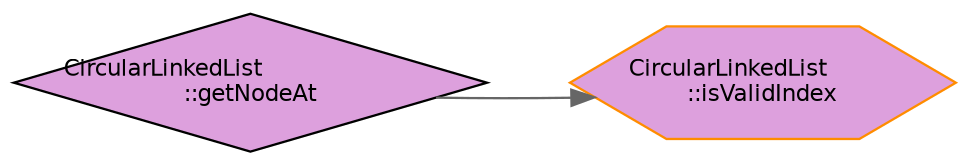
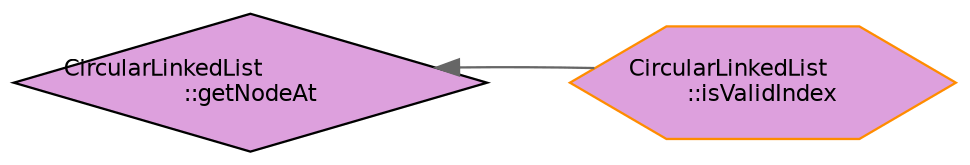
(503, 98) -> (527, 67)
